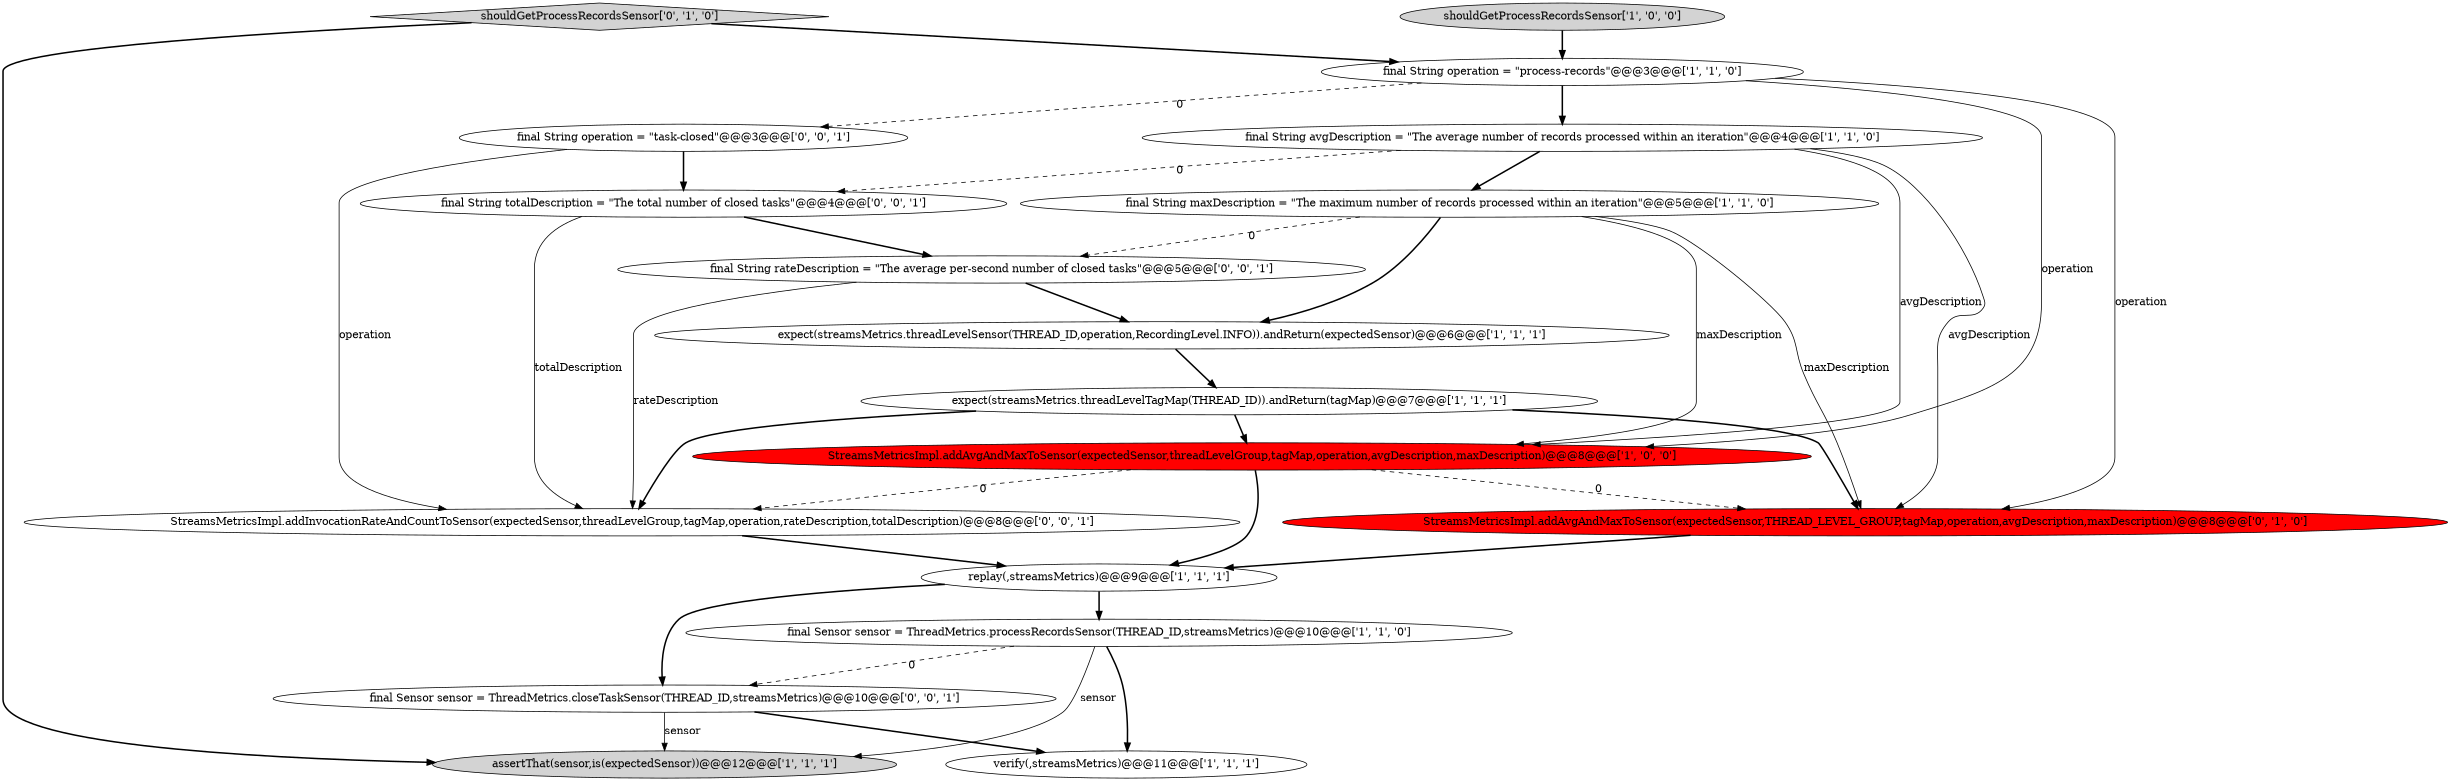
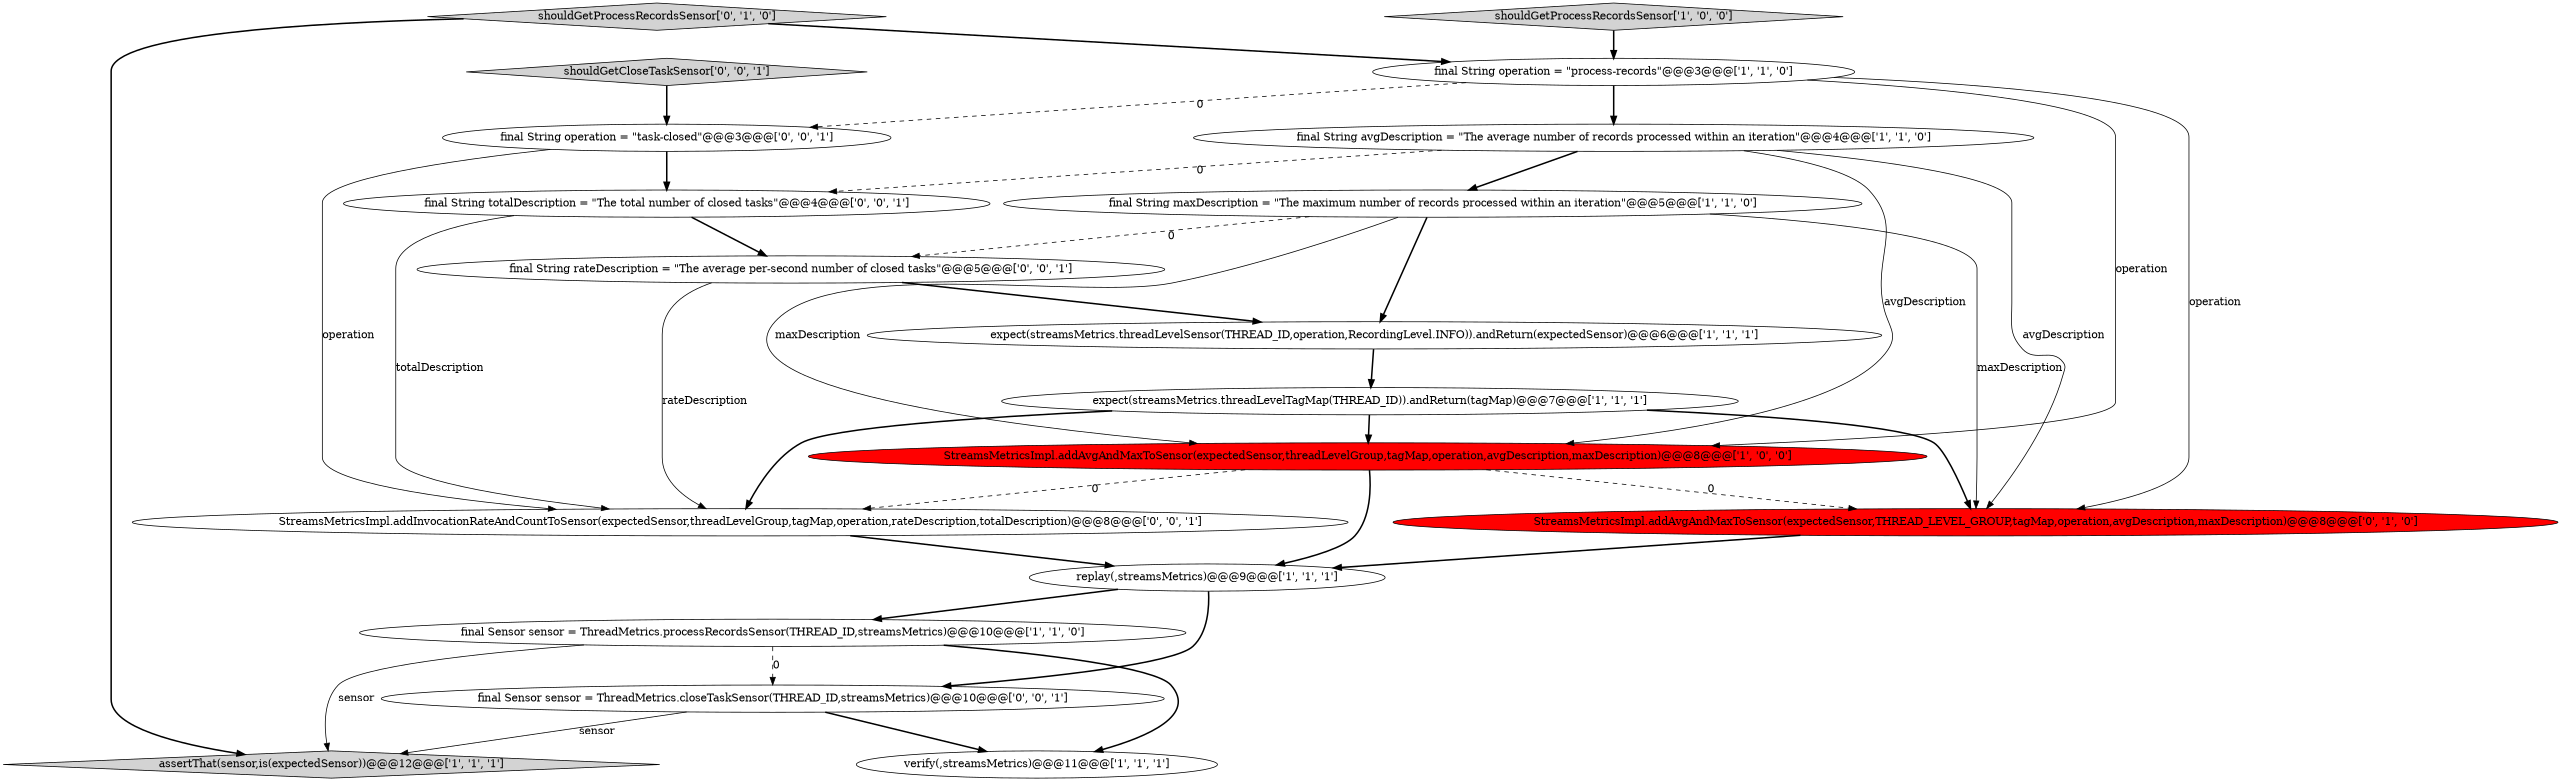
(1562, 17) -> (1614, 17)
none -> (667, 72)
(665, 765) -> (331, 765)
